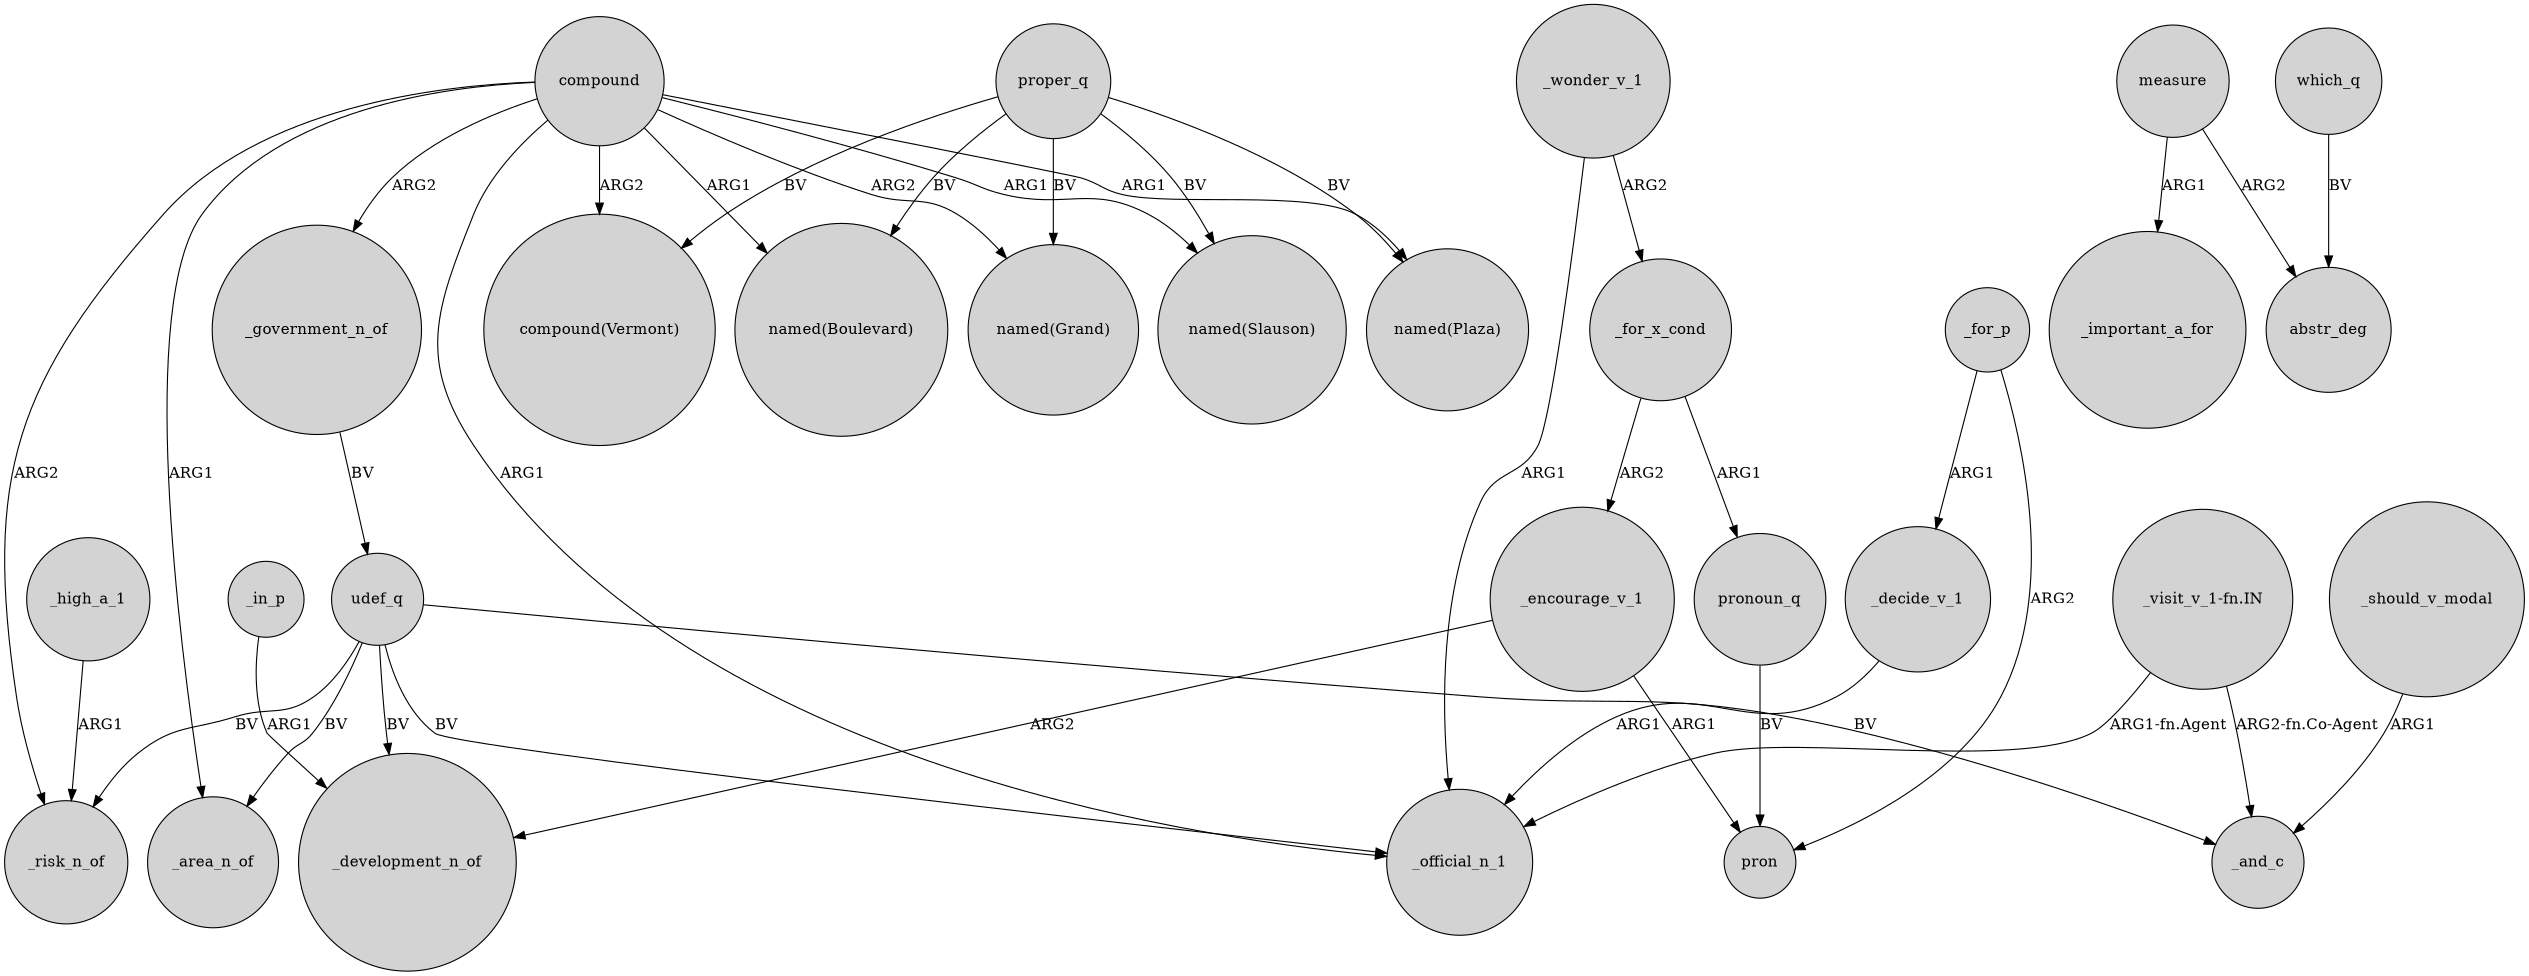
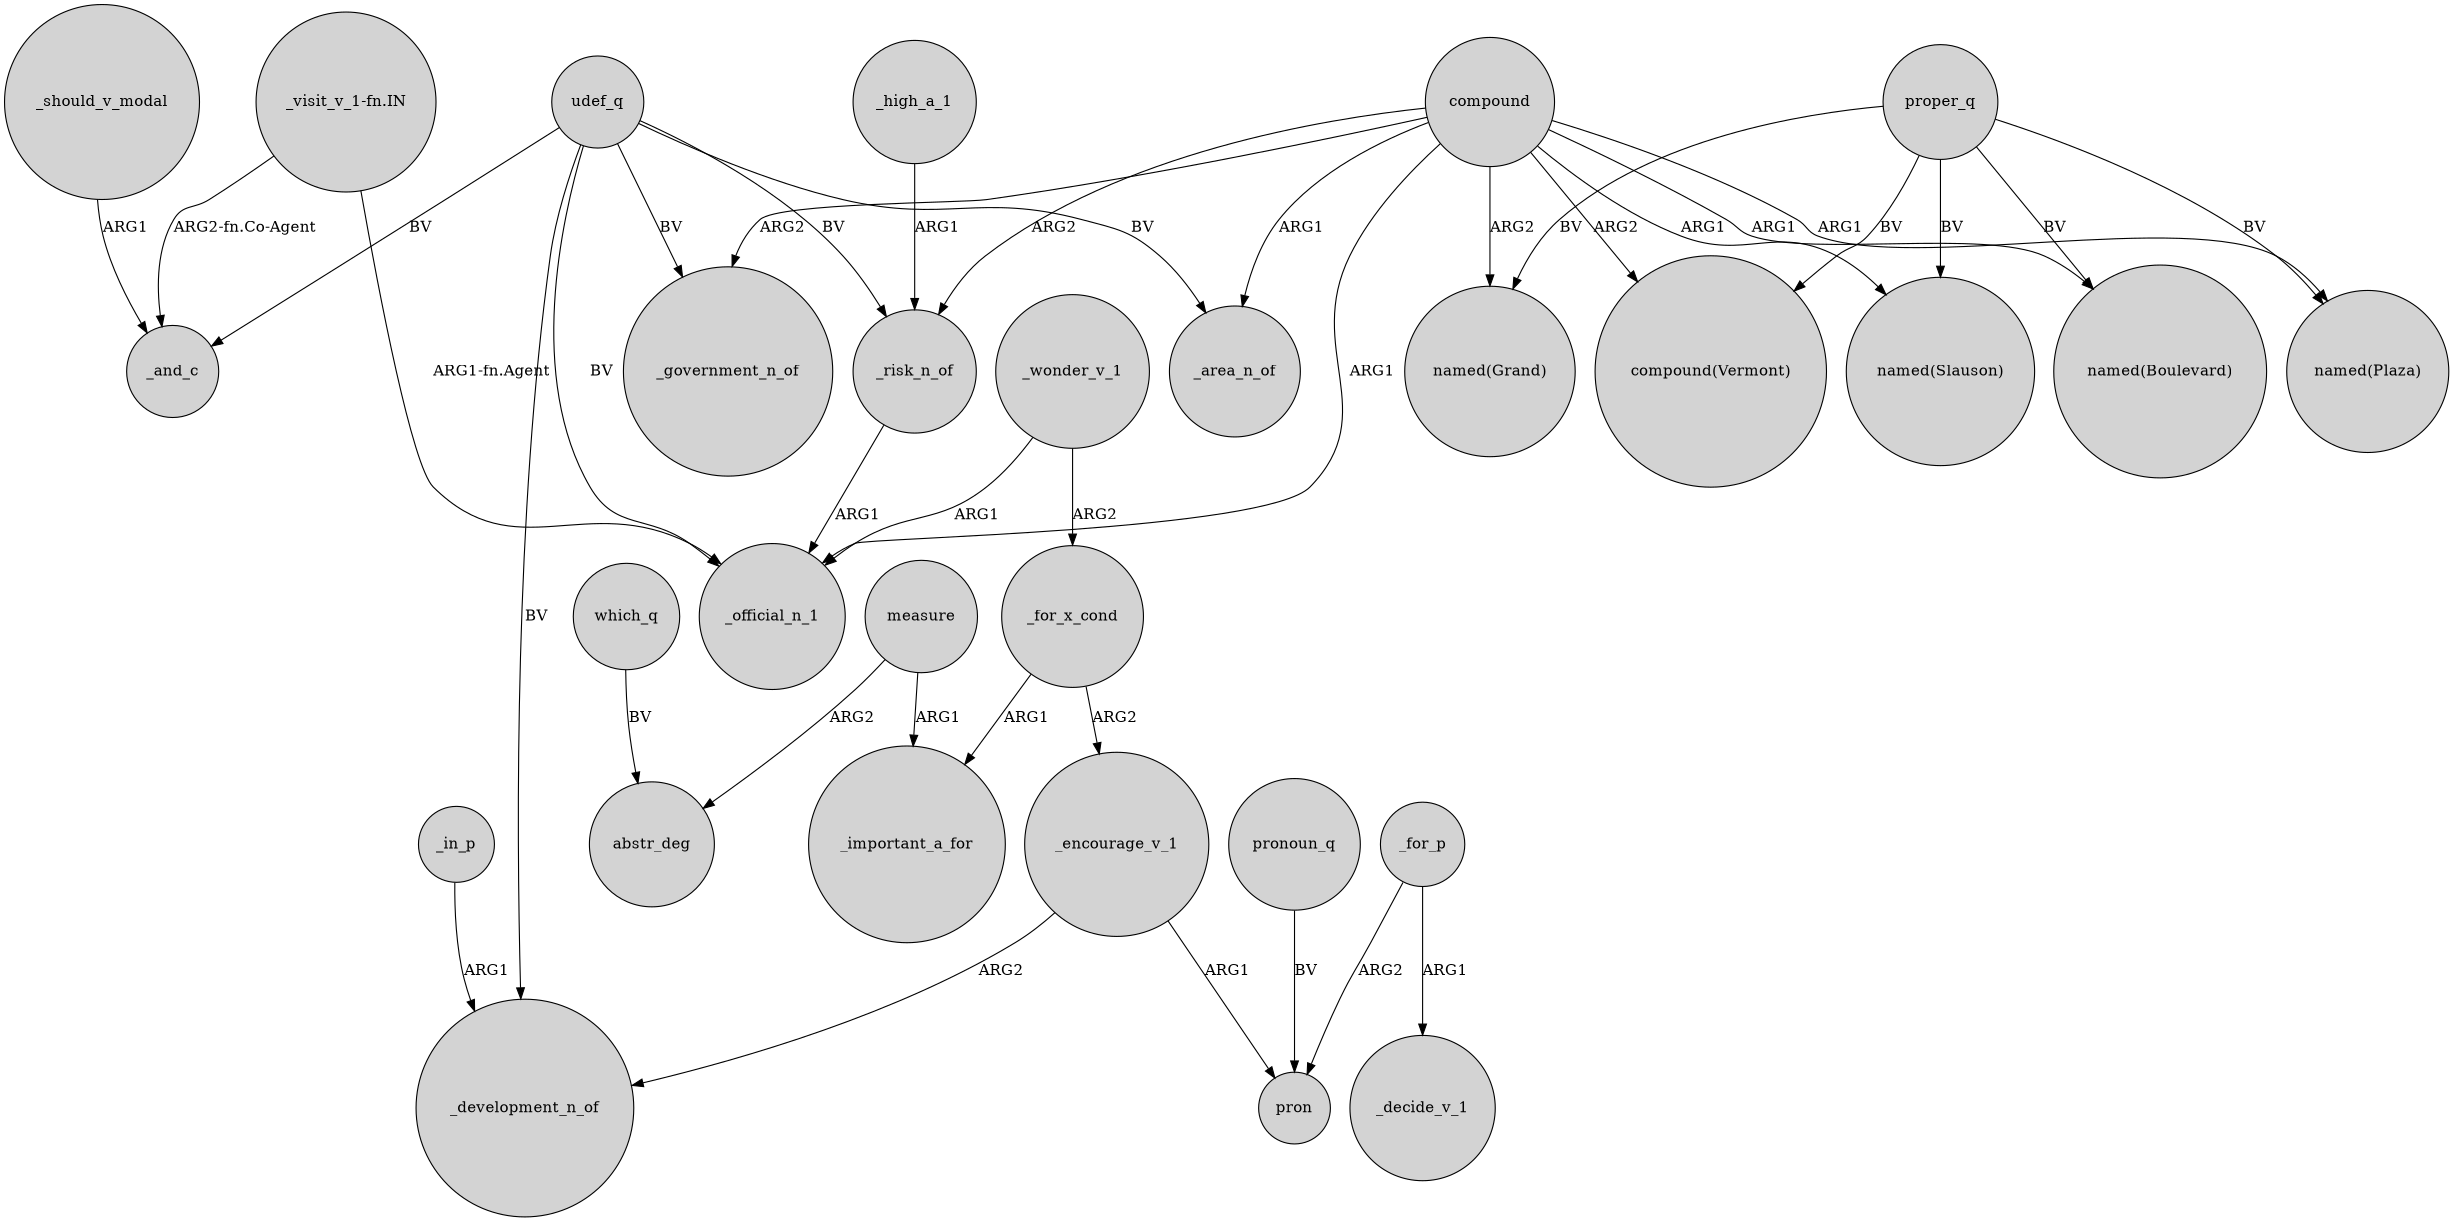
(1709, 461) -> (1001, 715)
(353, 488) -> (648, 205)
(1638, 710) -> (849, 484)
